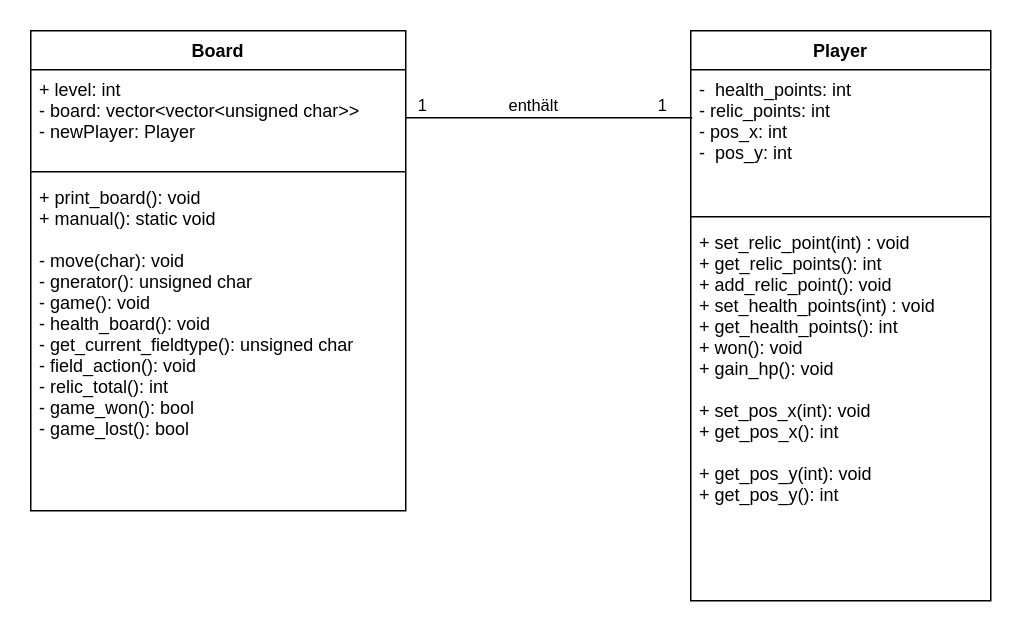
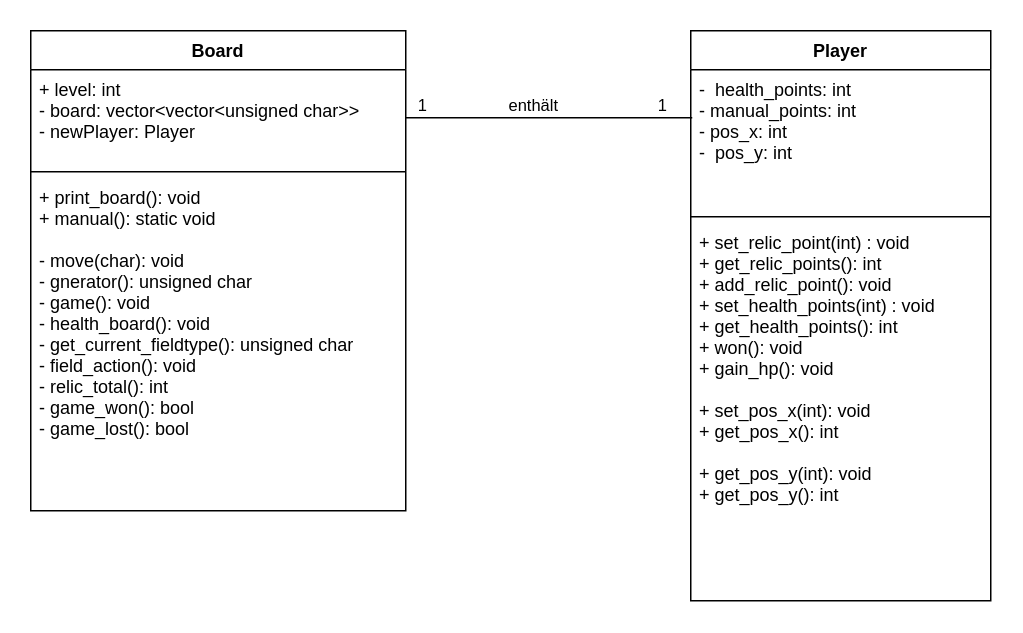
(791, 90) -> (791, 90)
